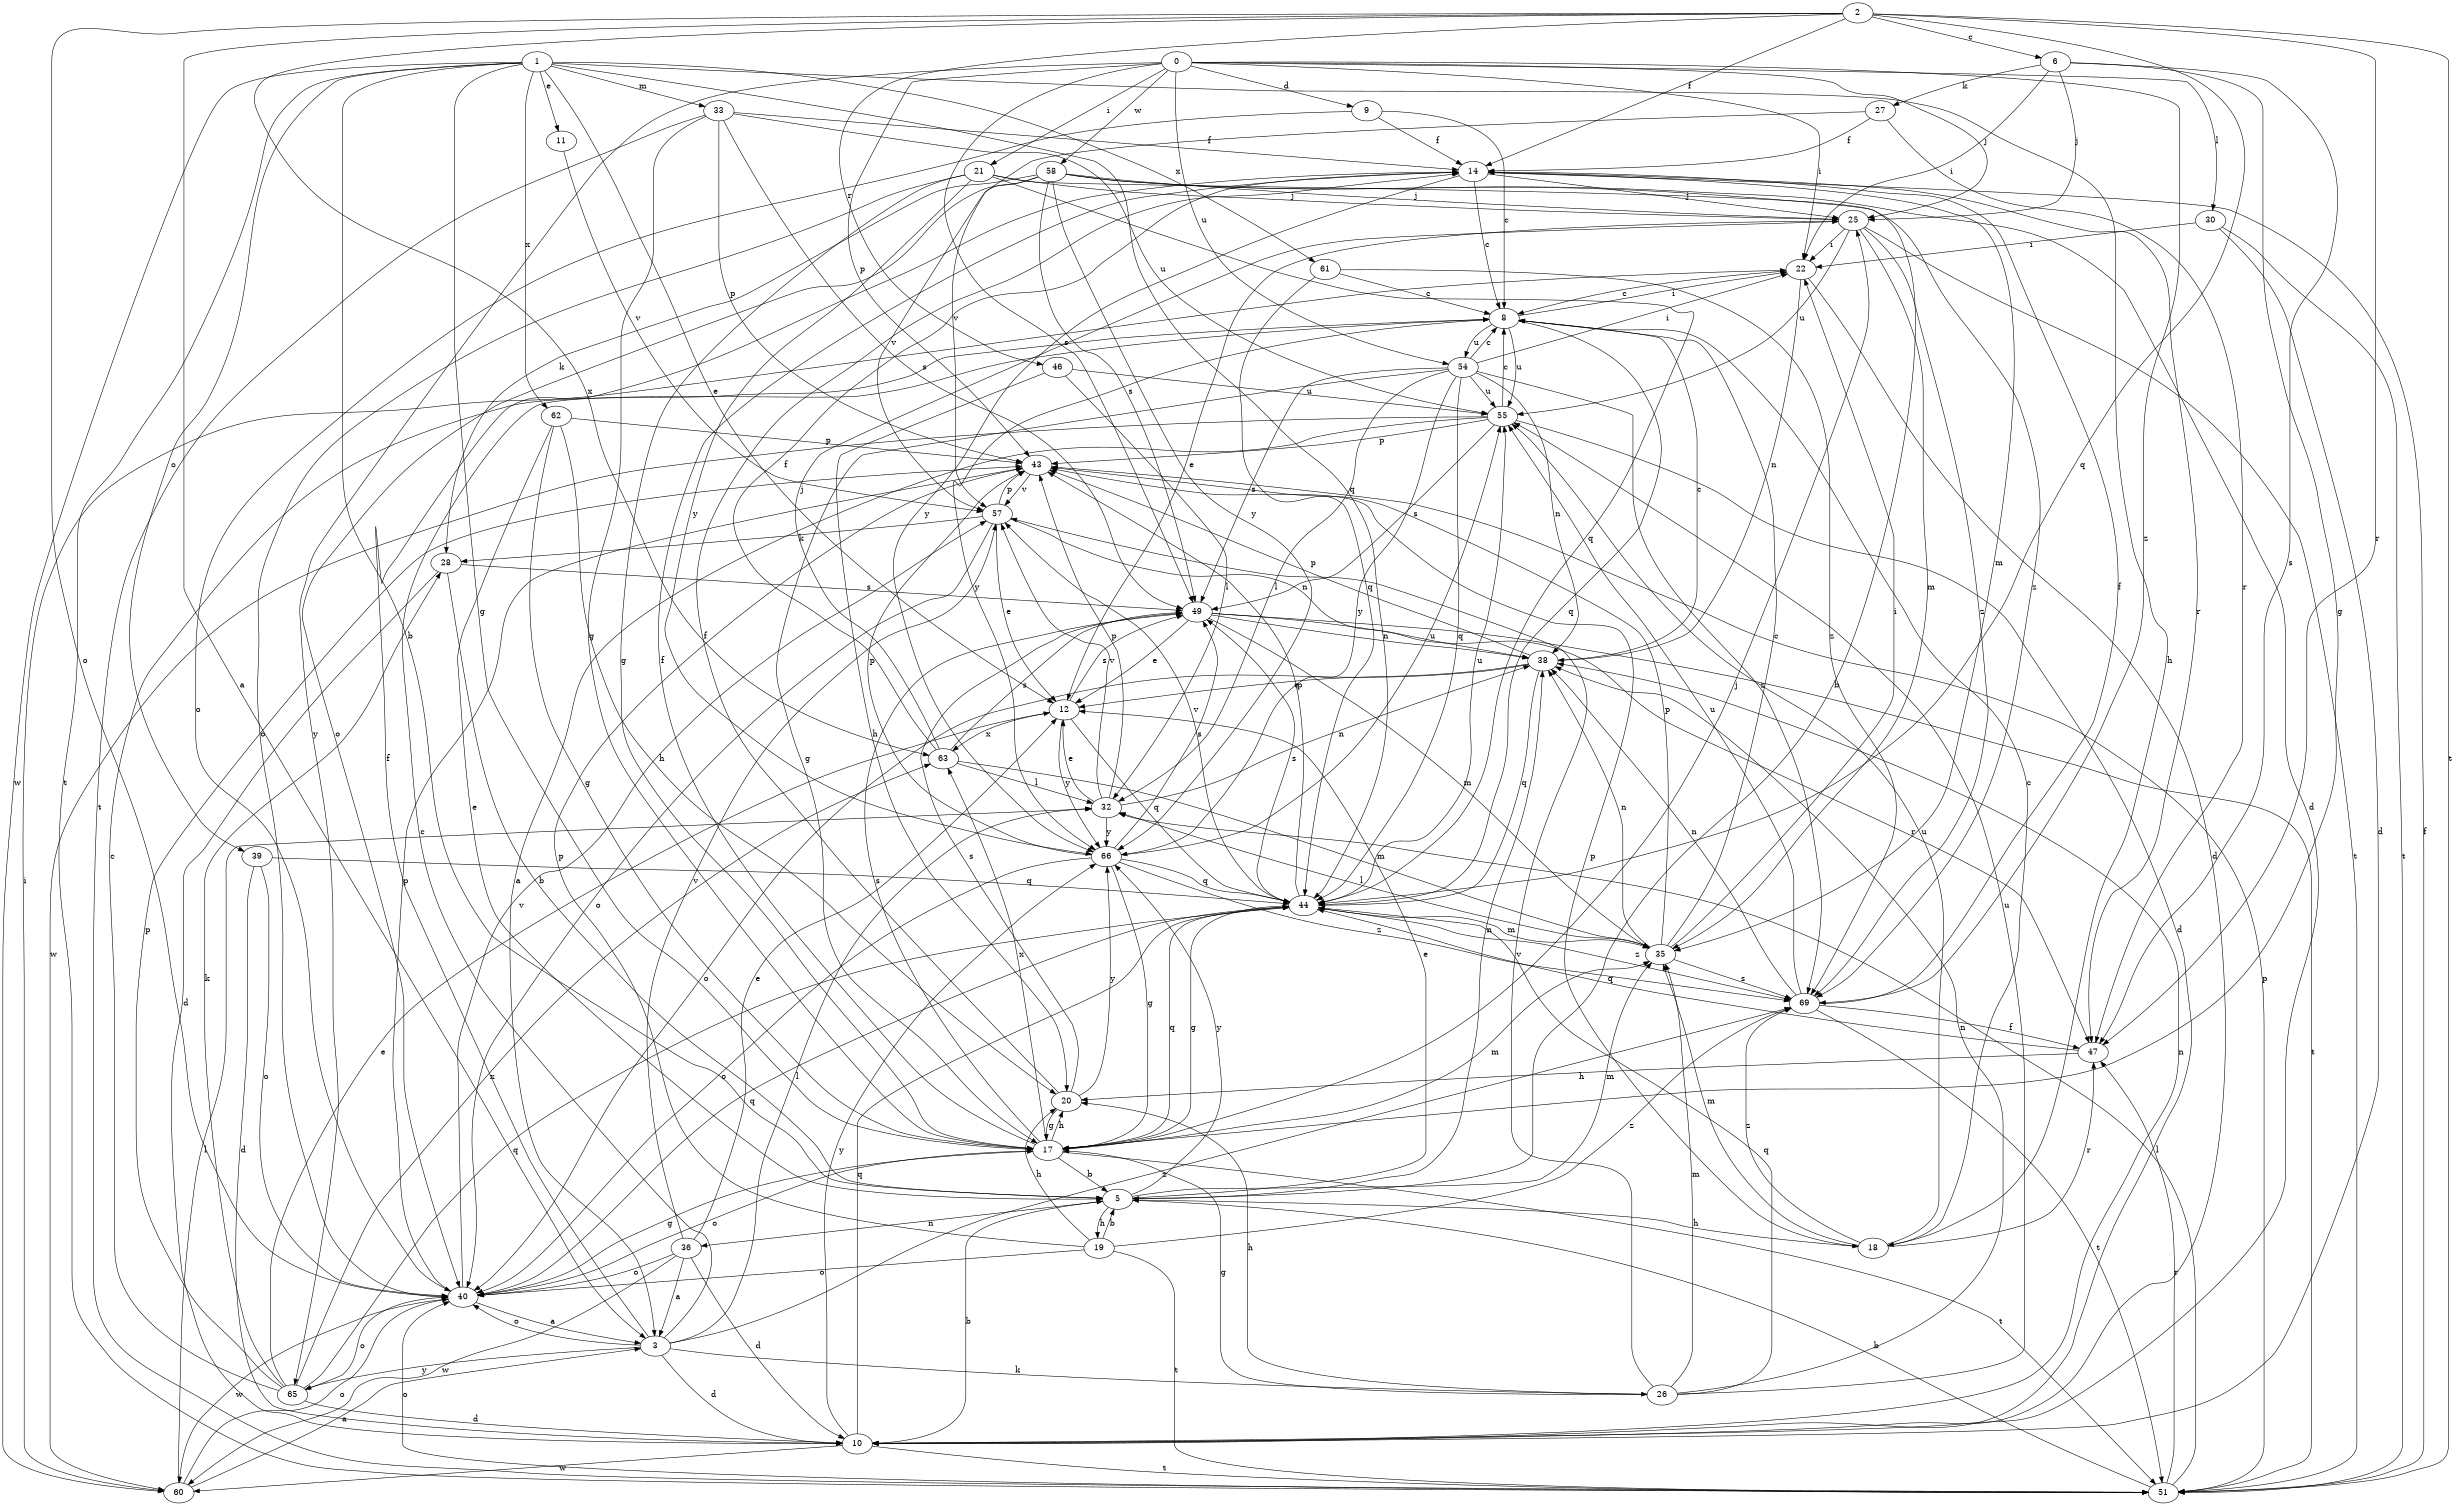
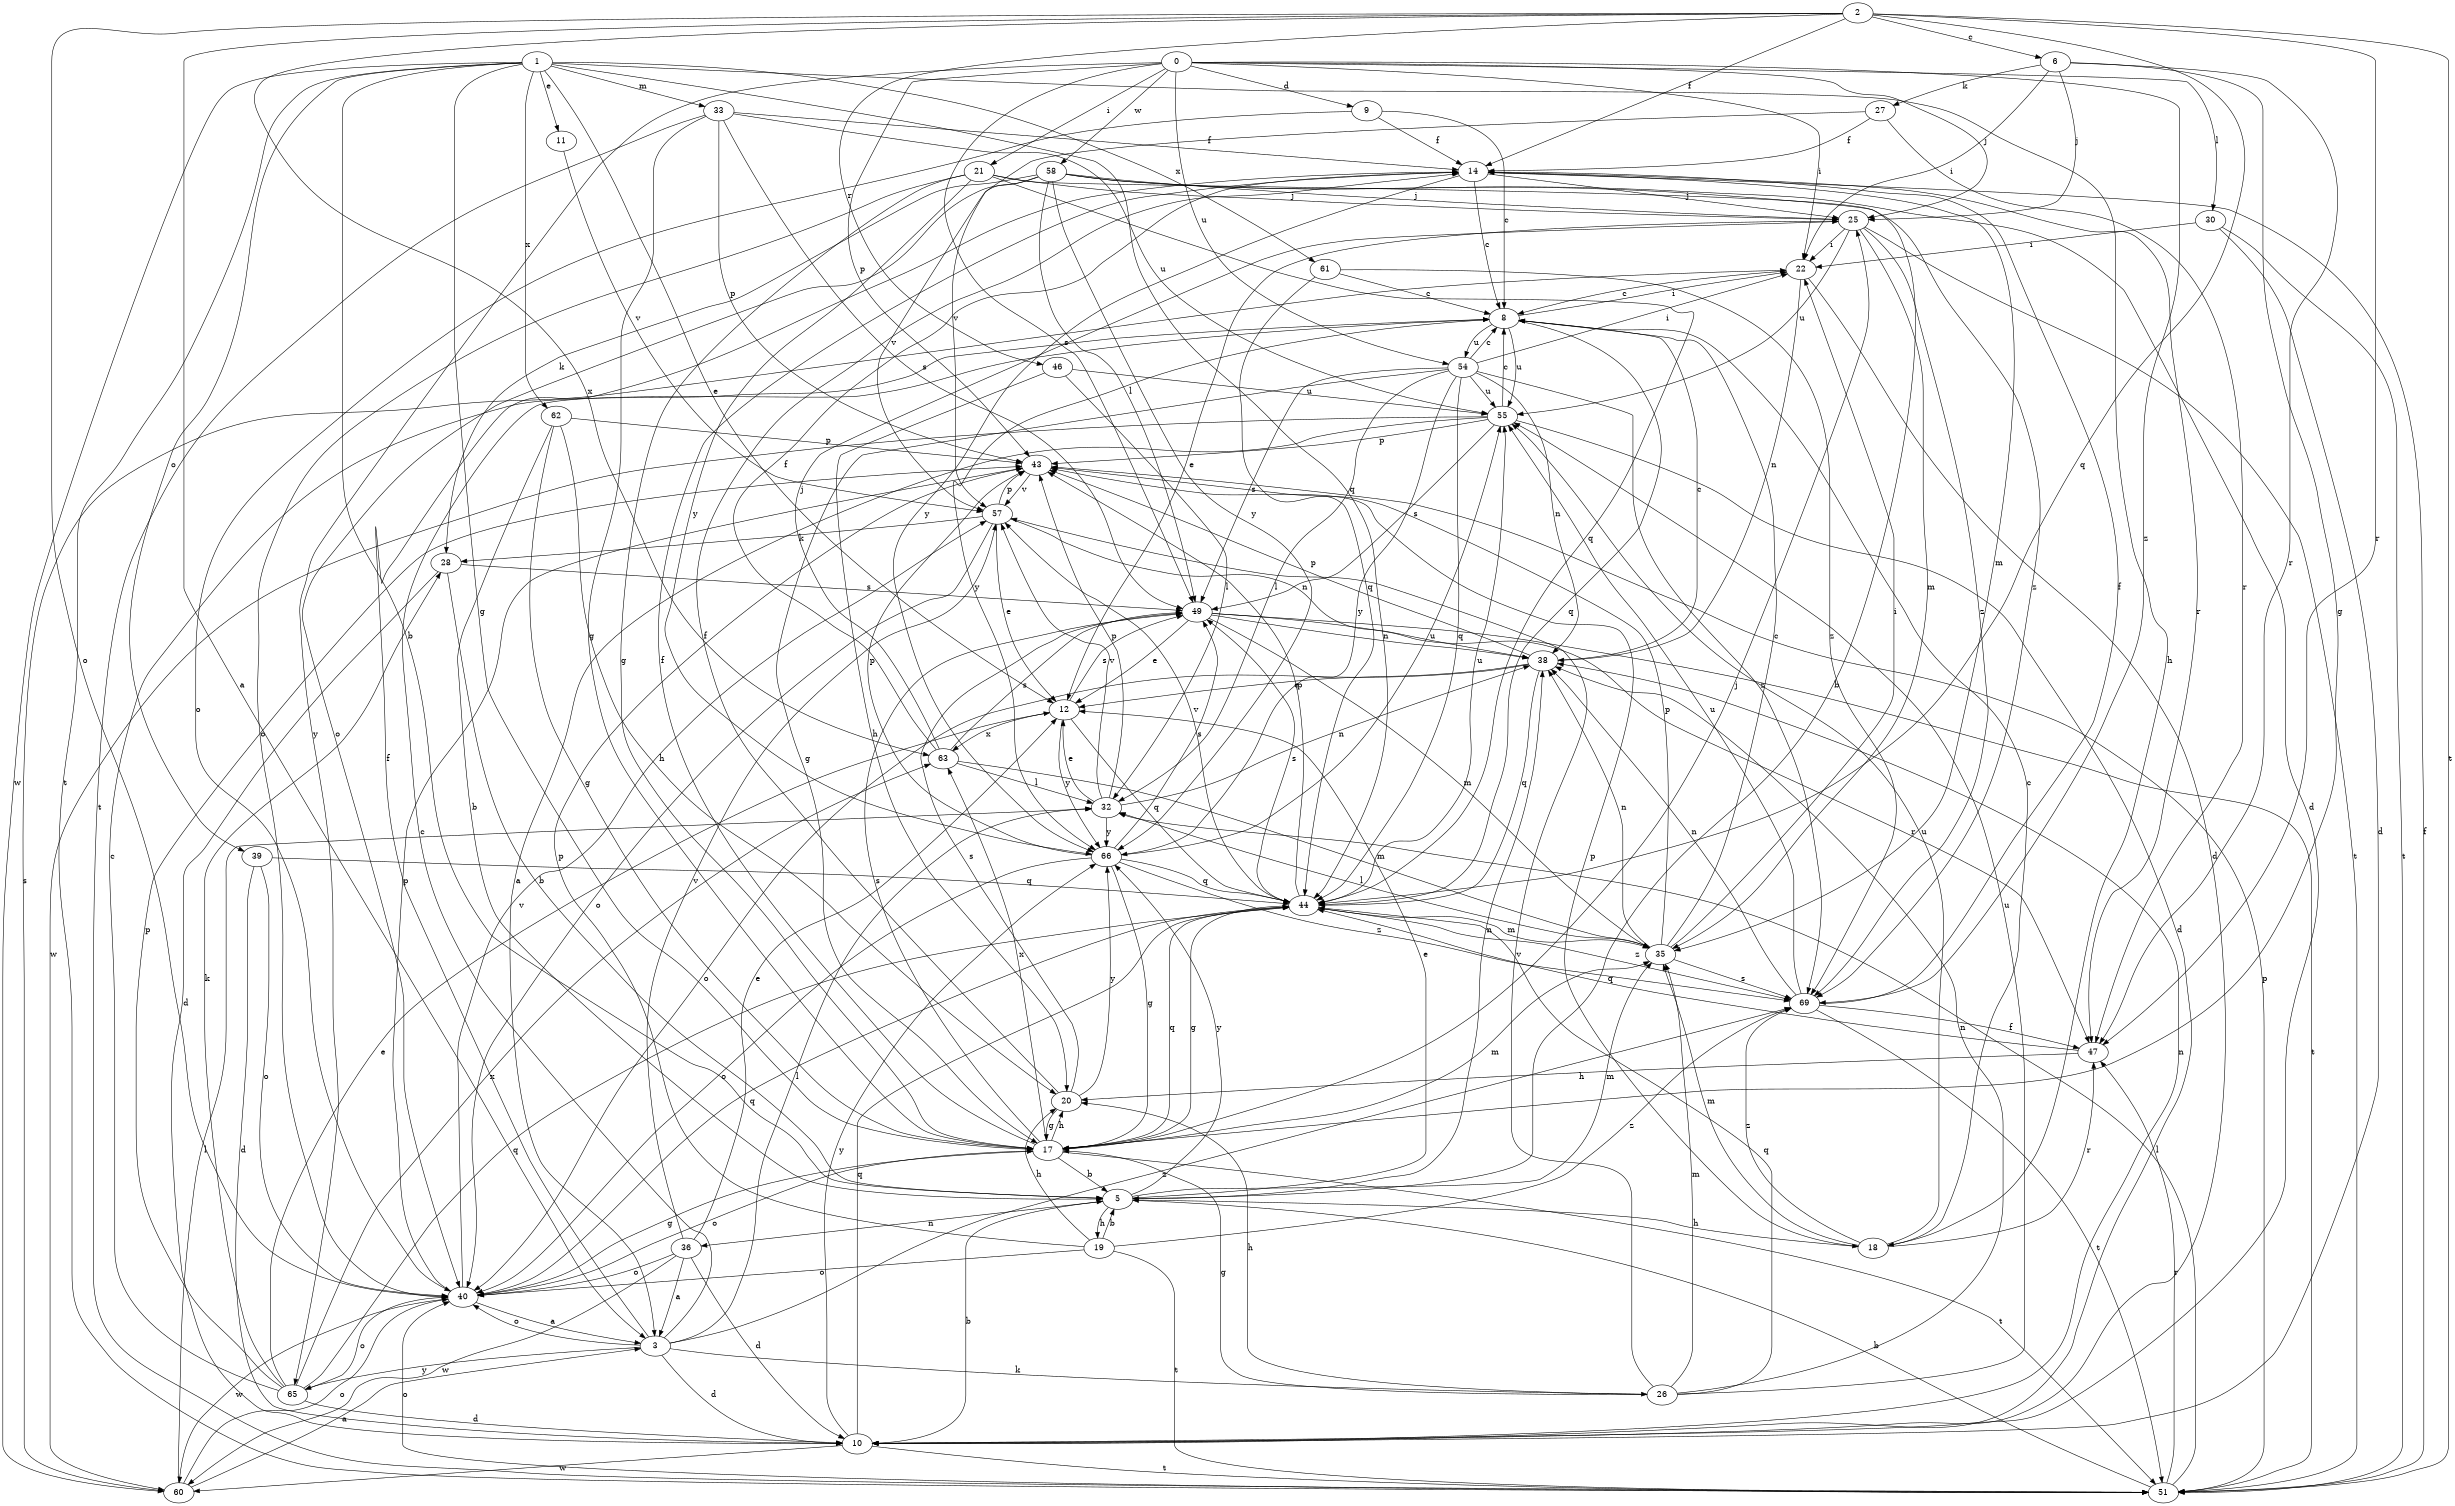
(1131, 392) -> (1131, 392)
(2291, 563) -> (2291, 563)
(475, 808) -> (475, 808)
(25, 881) -> (25, 881)
